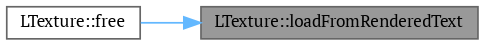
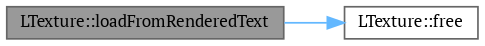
(162, 23) -> (306, 23)
